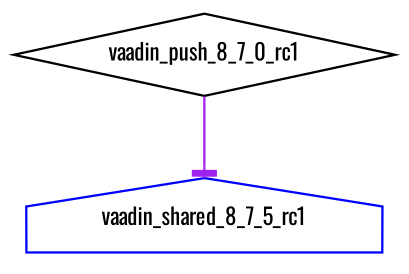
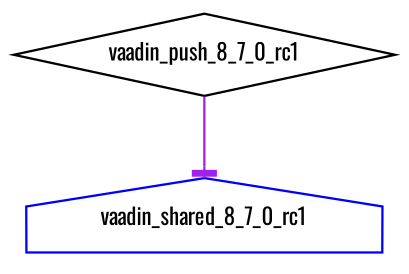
(204, 219) -> (204, 219)
